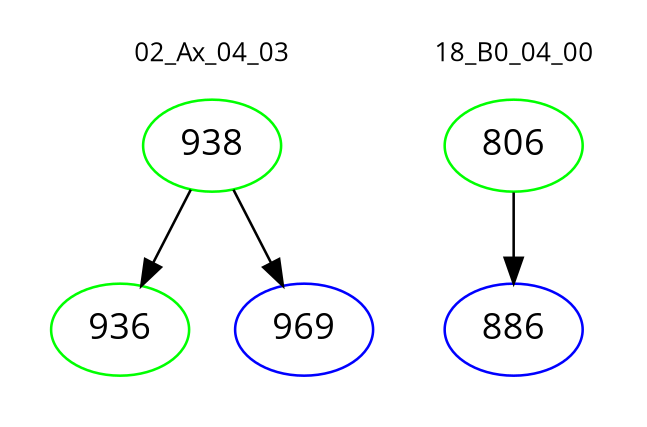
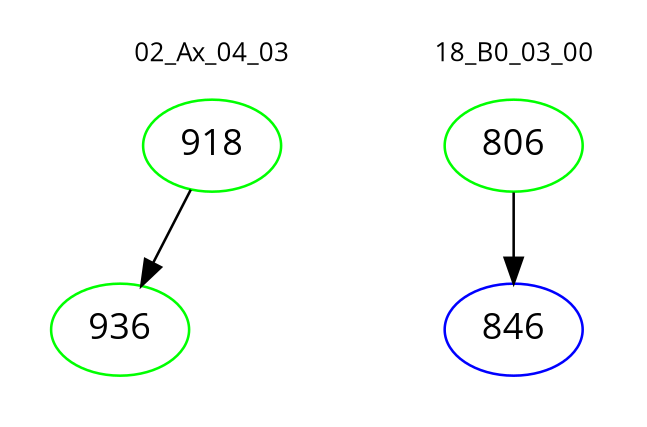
(515, 55) -> (515, 55)
(212, 146) -> (212, 146)
(304, 330) -> none
(514, 330) -> (514, 330)
